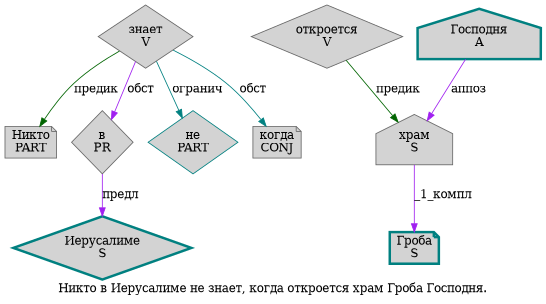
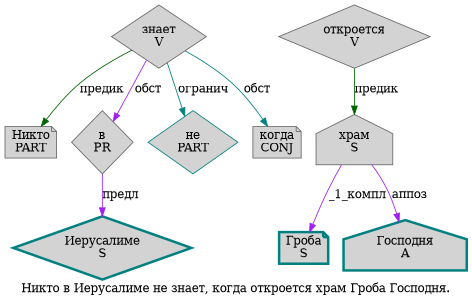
(449, 86) -> (386, 188)
